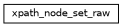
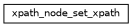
(61, 14) -> (66, 14)
